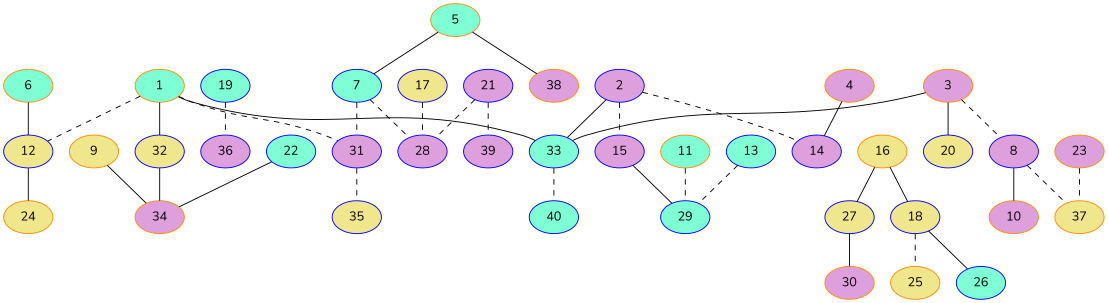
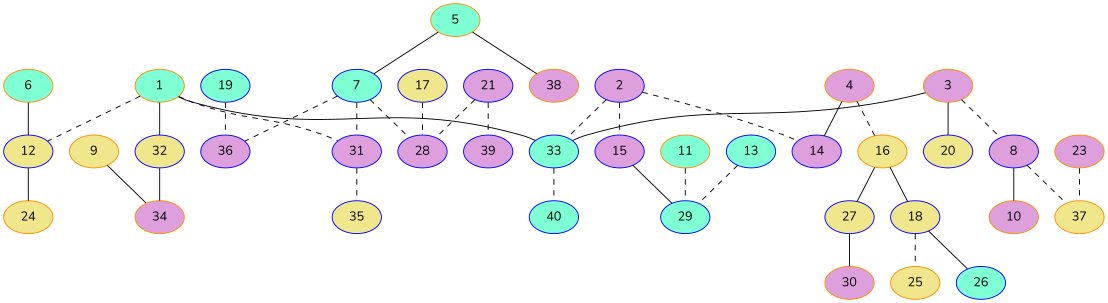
none -> (303, 113)
(587, 119) -> (587, 119)
none -> (866, 119)
(291, 151) -> none
